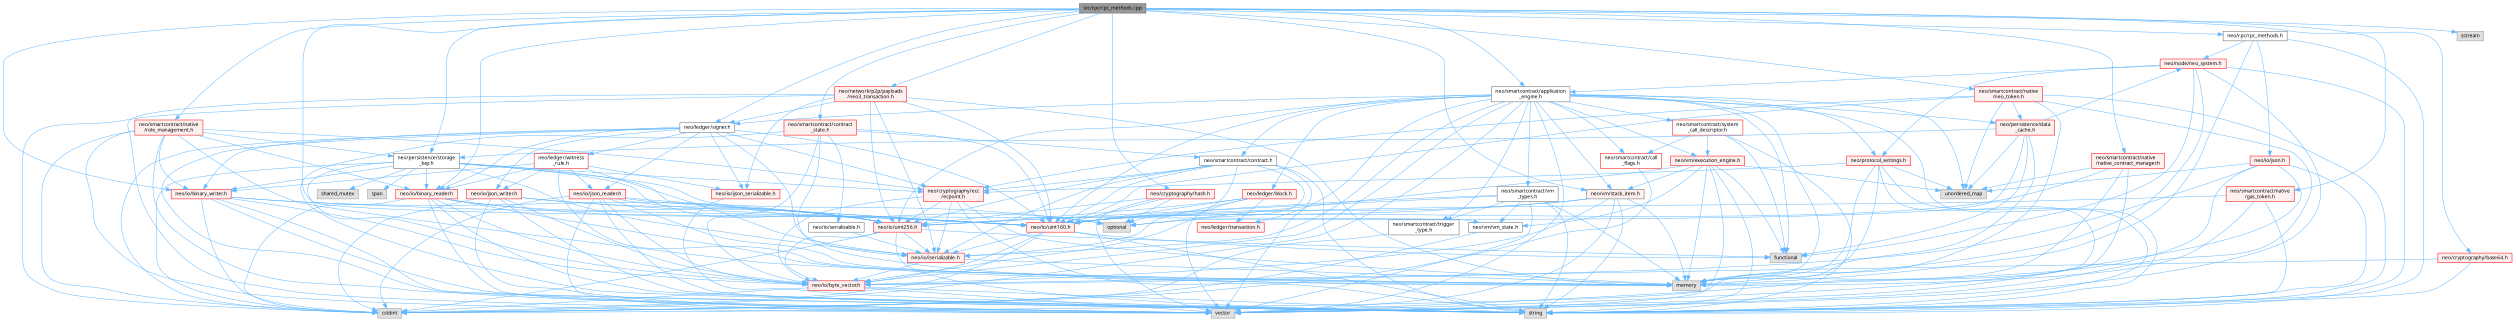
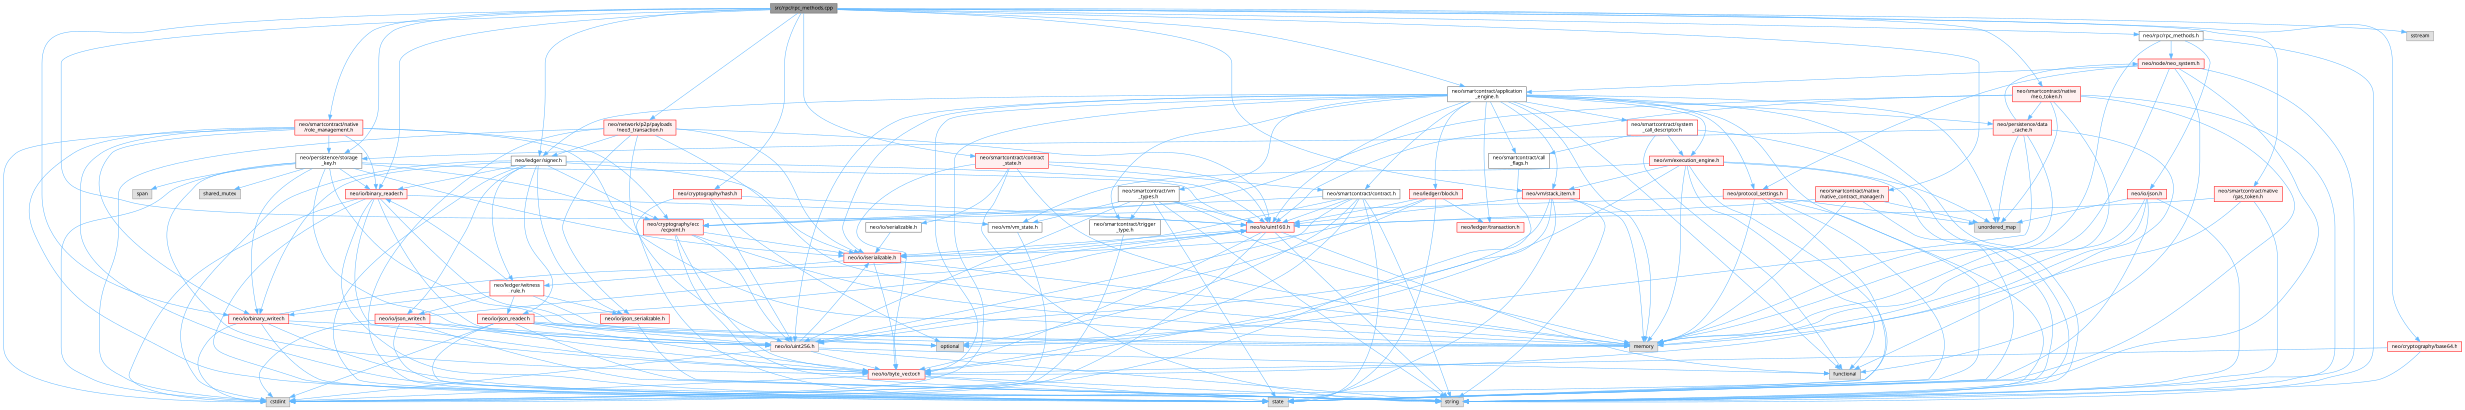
(1631, 161) -> (1519, 161)
(1615, 194) -> (1551, 194)
(749, 222) -> (682, 274)
(897, 227) -> (795, 347)
(1223, 313) -> (1278, 402)
